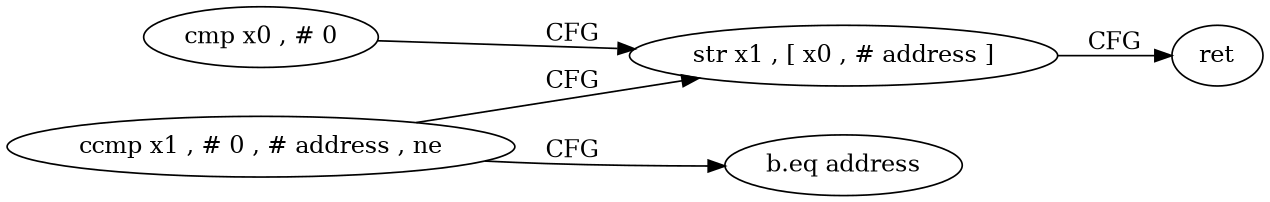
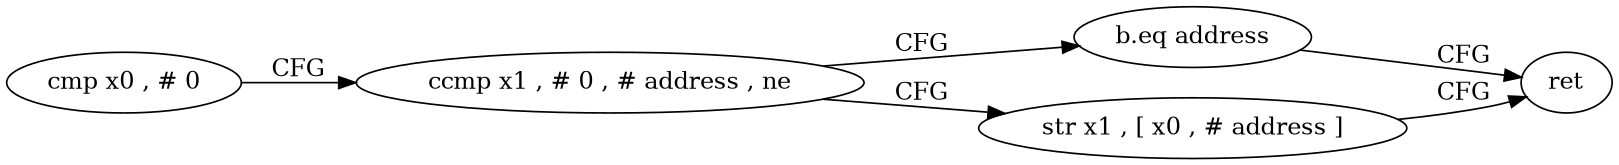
(498, 45) -> (290, 83)
none -> (1402, 63)
